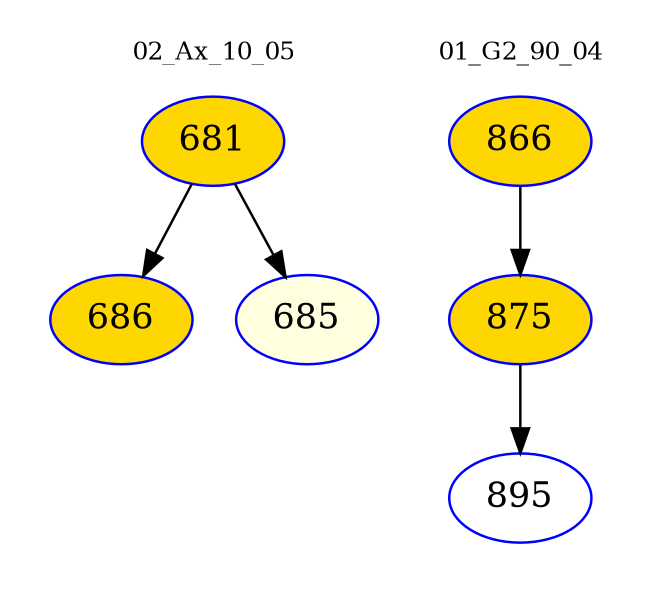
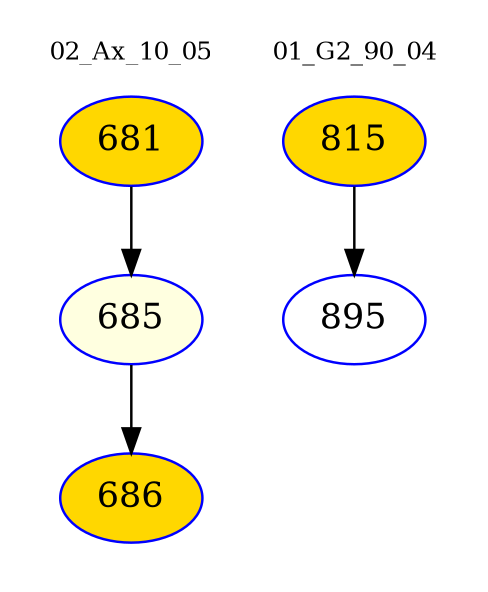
(520, 141) -> none
(173, 219) -> (131, 397)
(520, 320) -> (354, 141)
